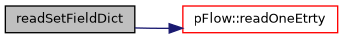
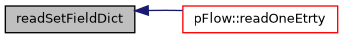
(152, 28) -> (165, 10)
